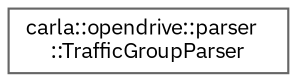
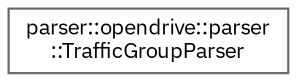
(148, 41) -> (148, 41)
